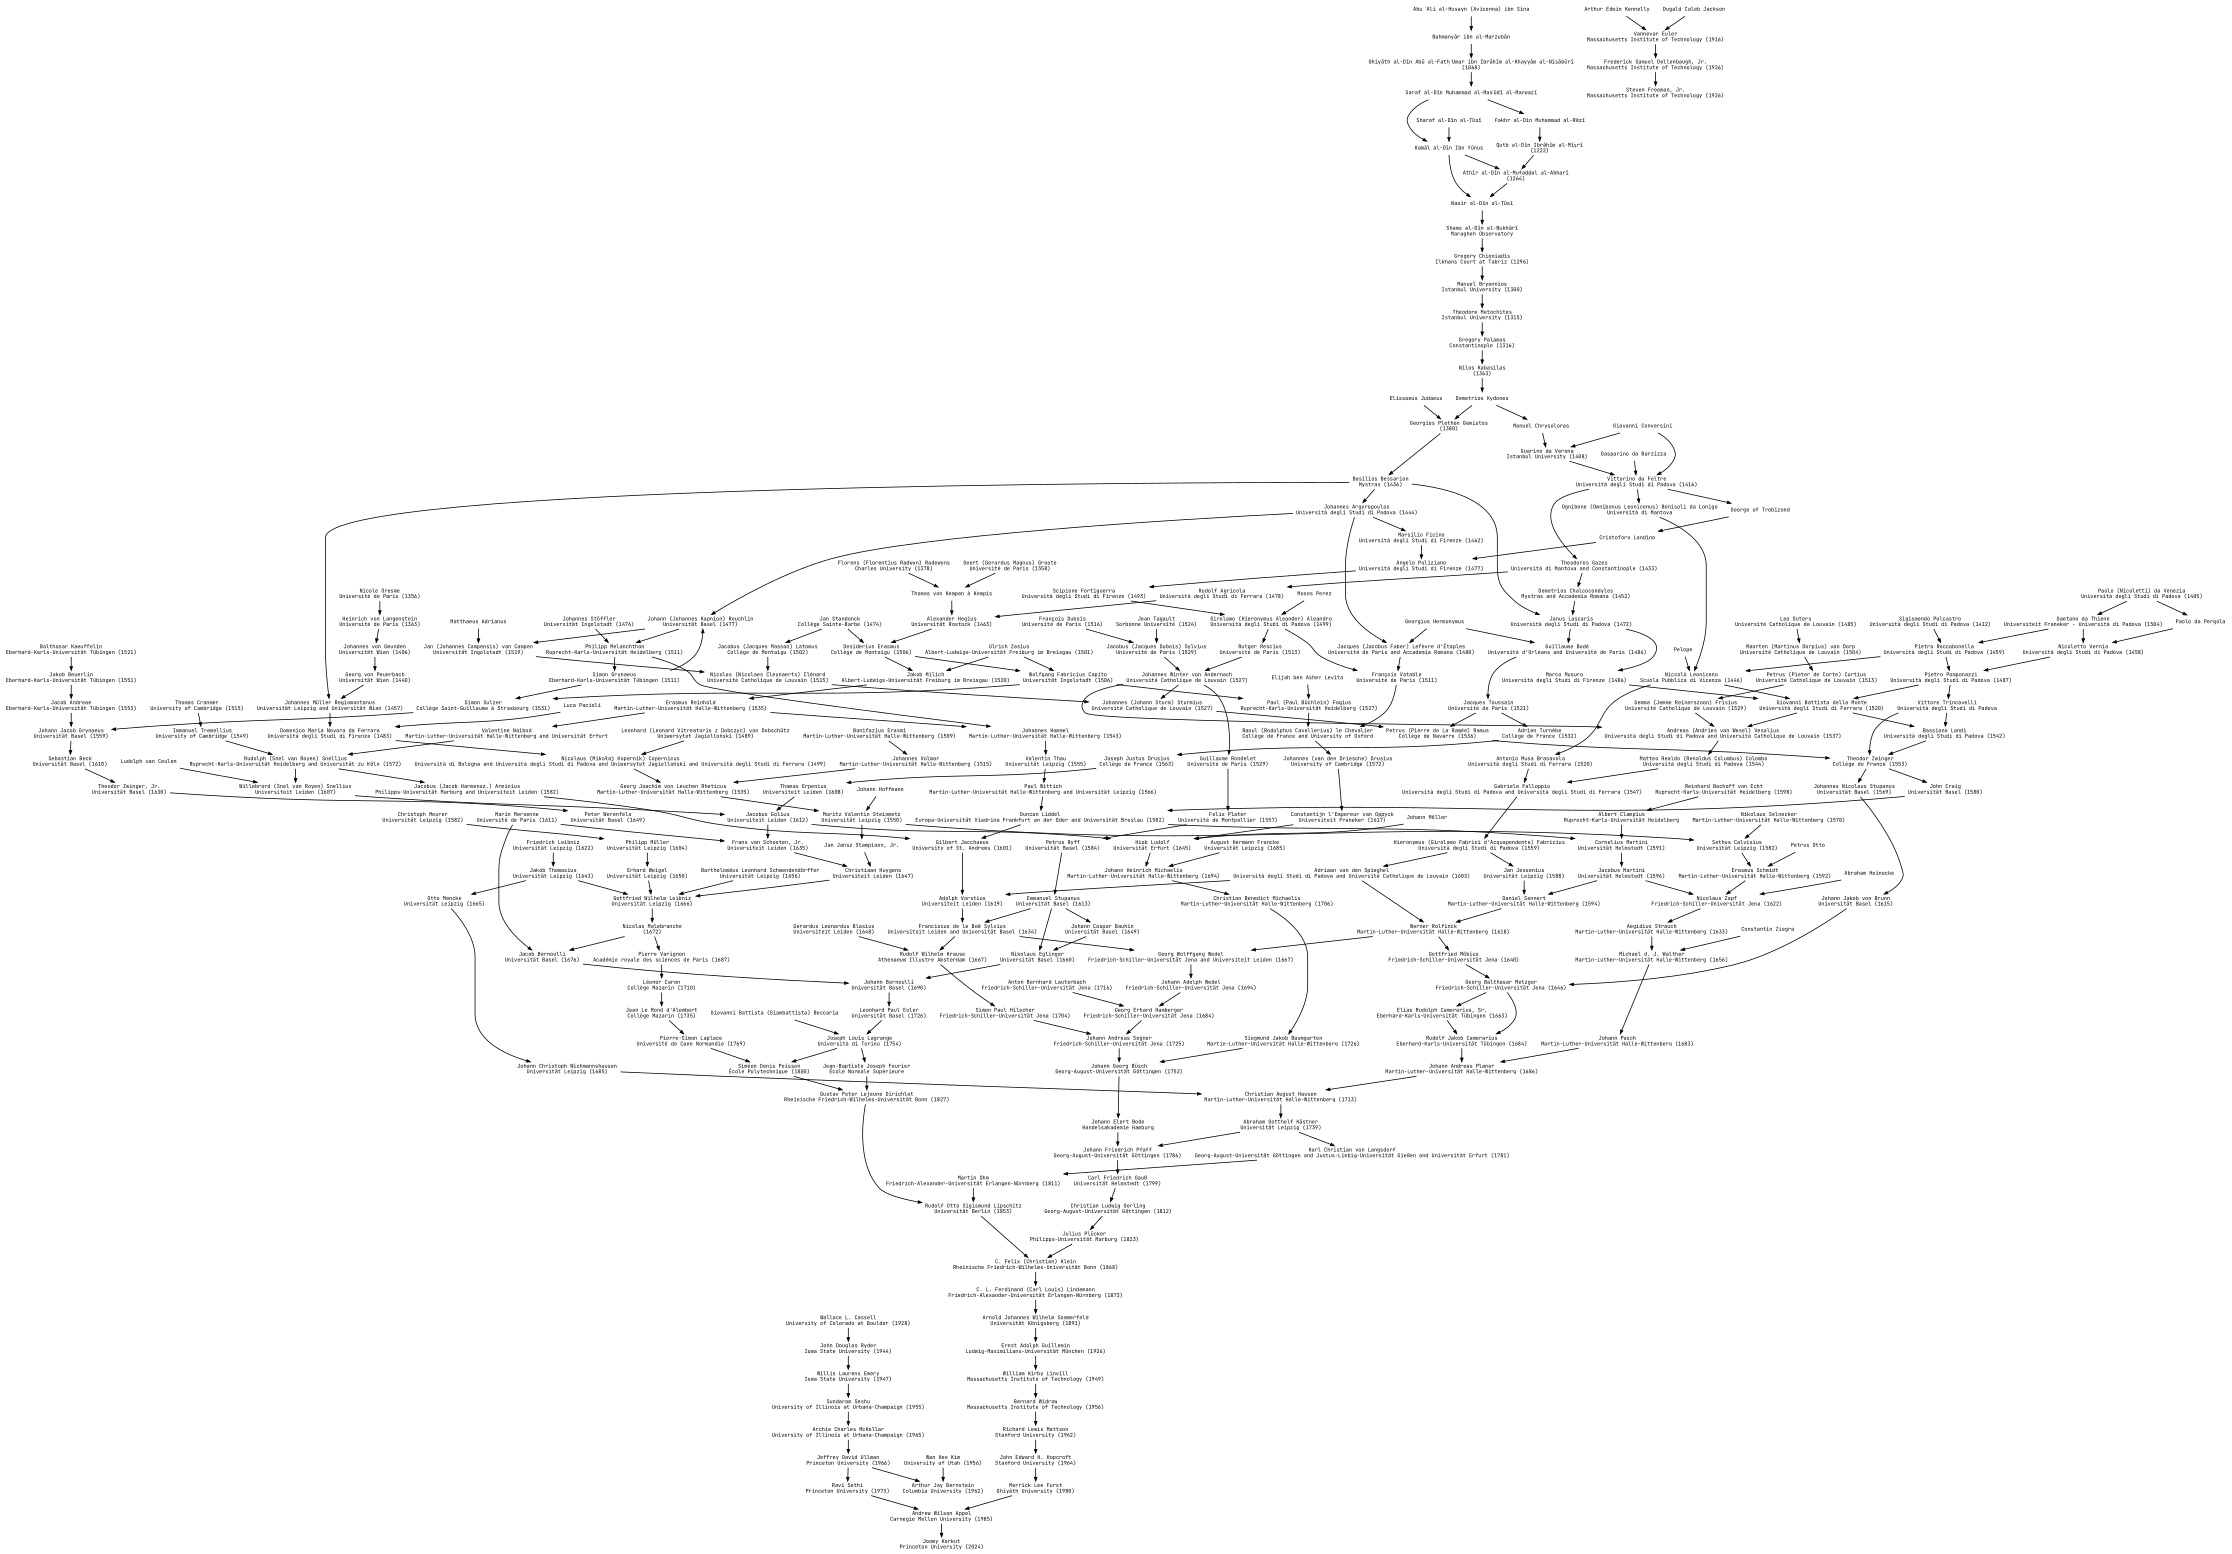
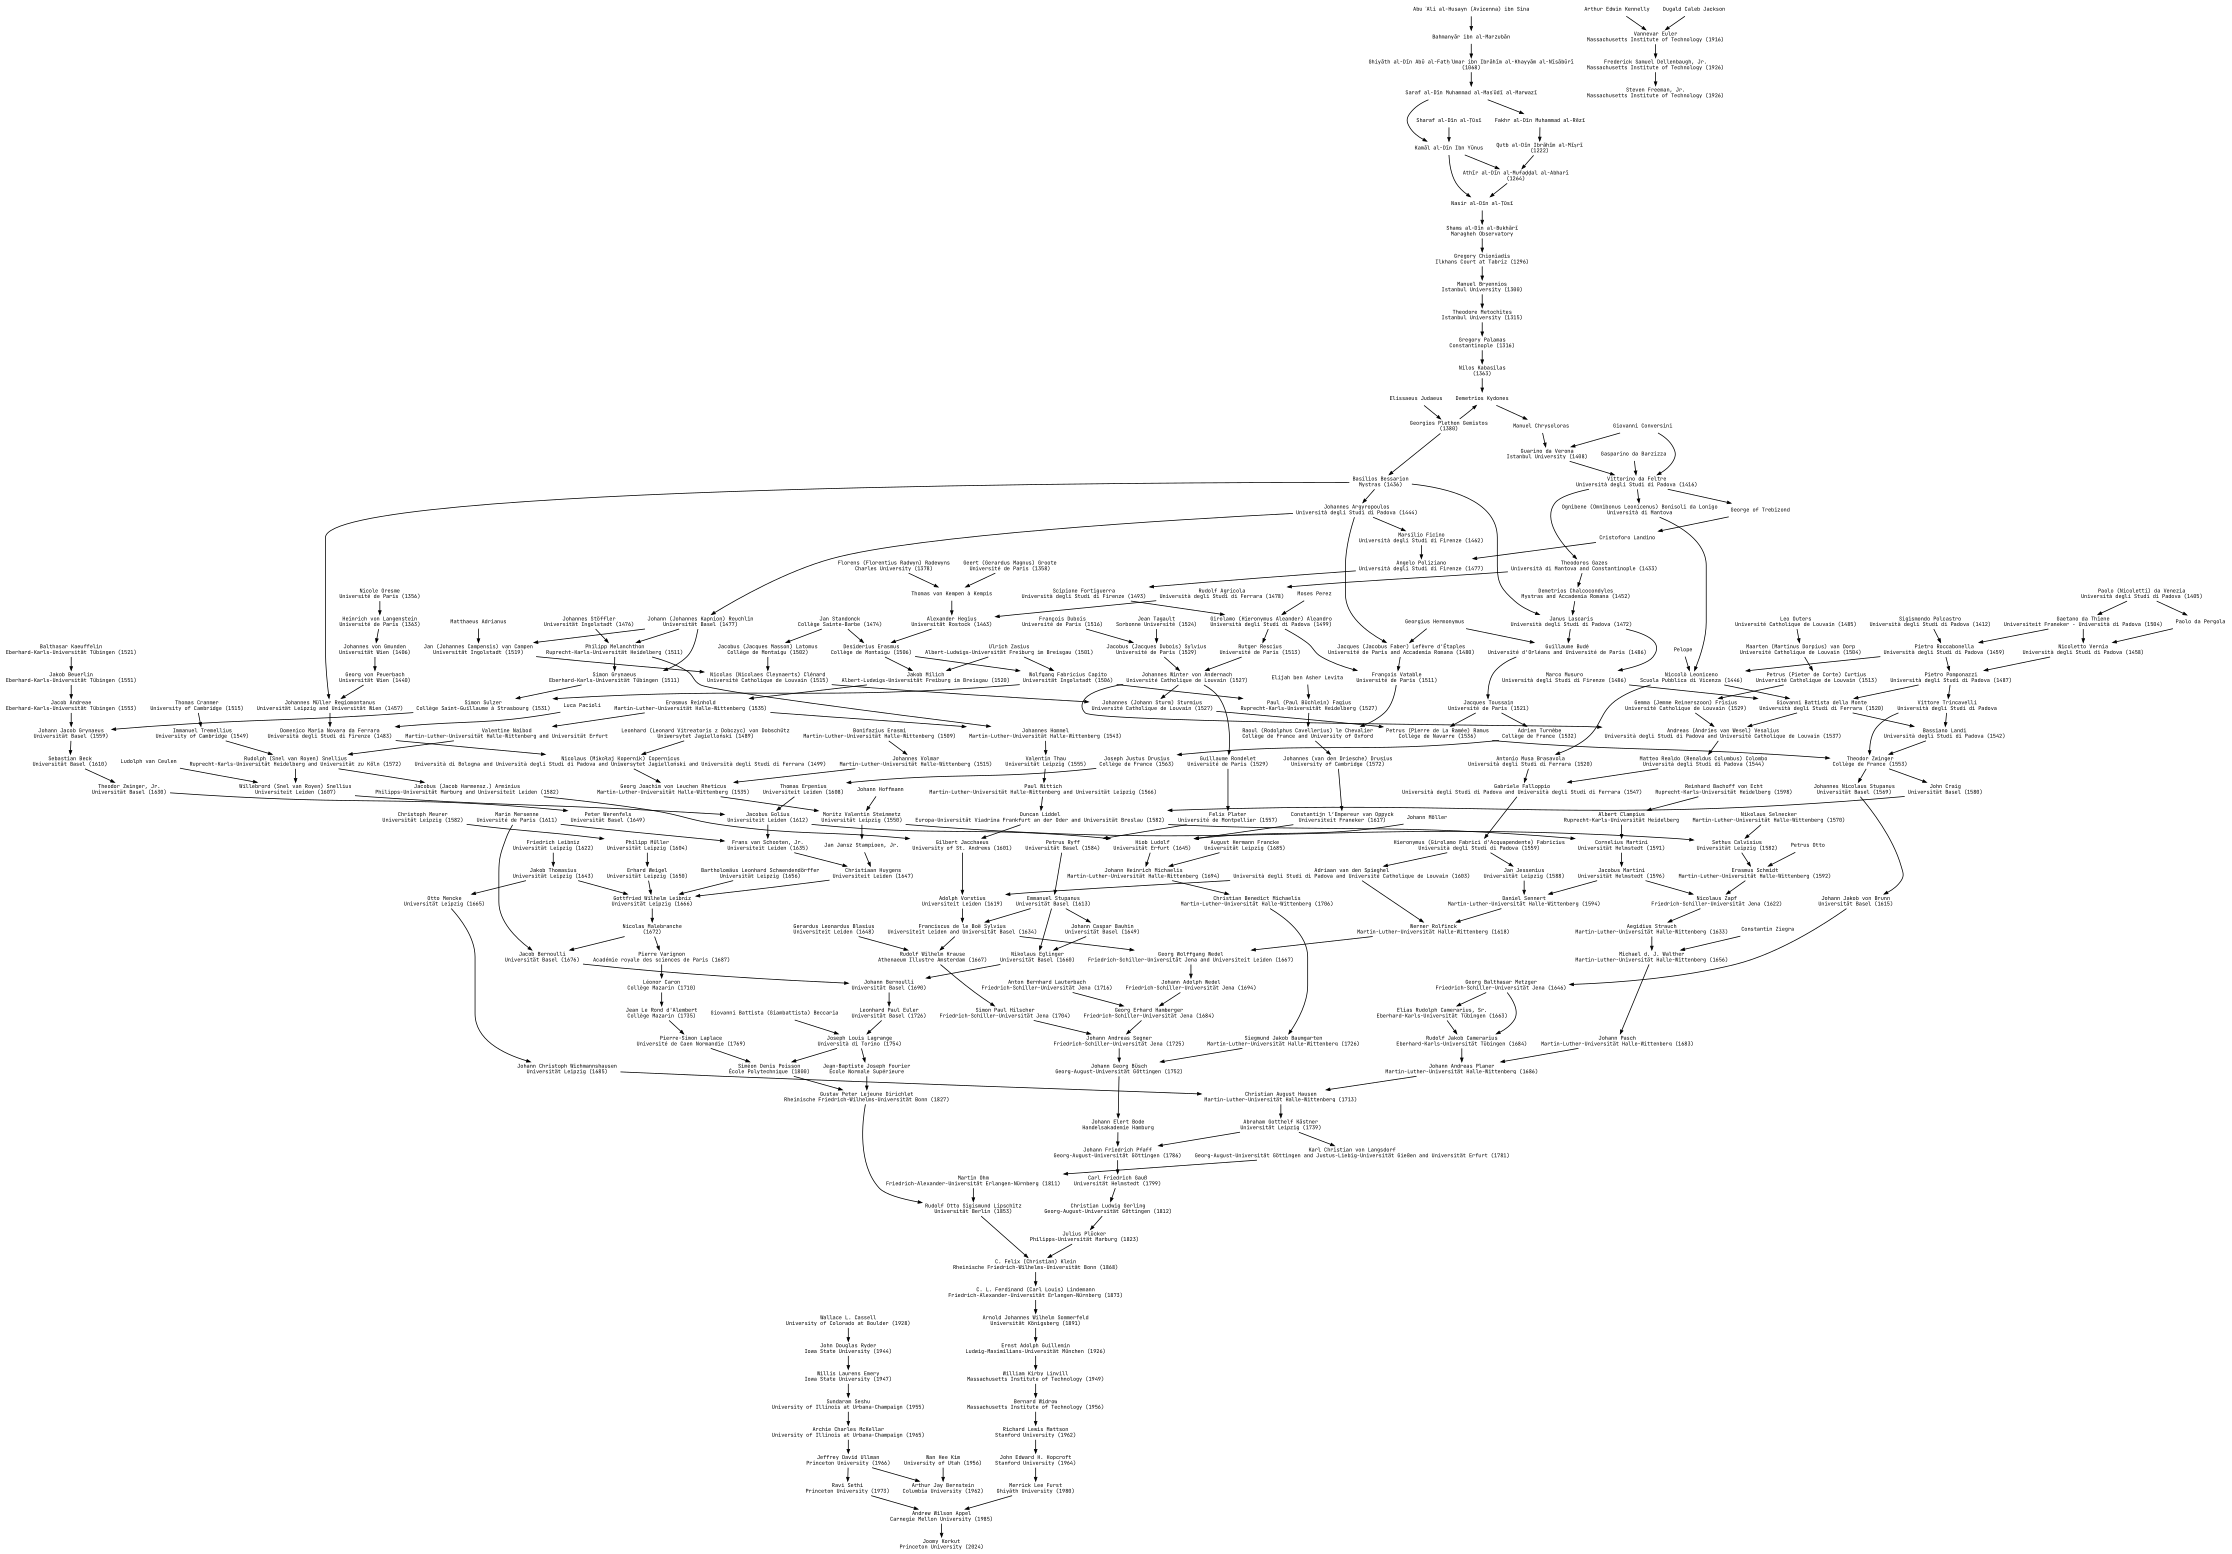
(1465, 411) -> (1467, 414)
(693, 657) -> (689, 654)
(1869, 873) -> none
(1454, 957) -> none
